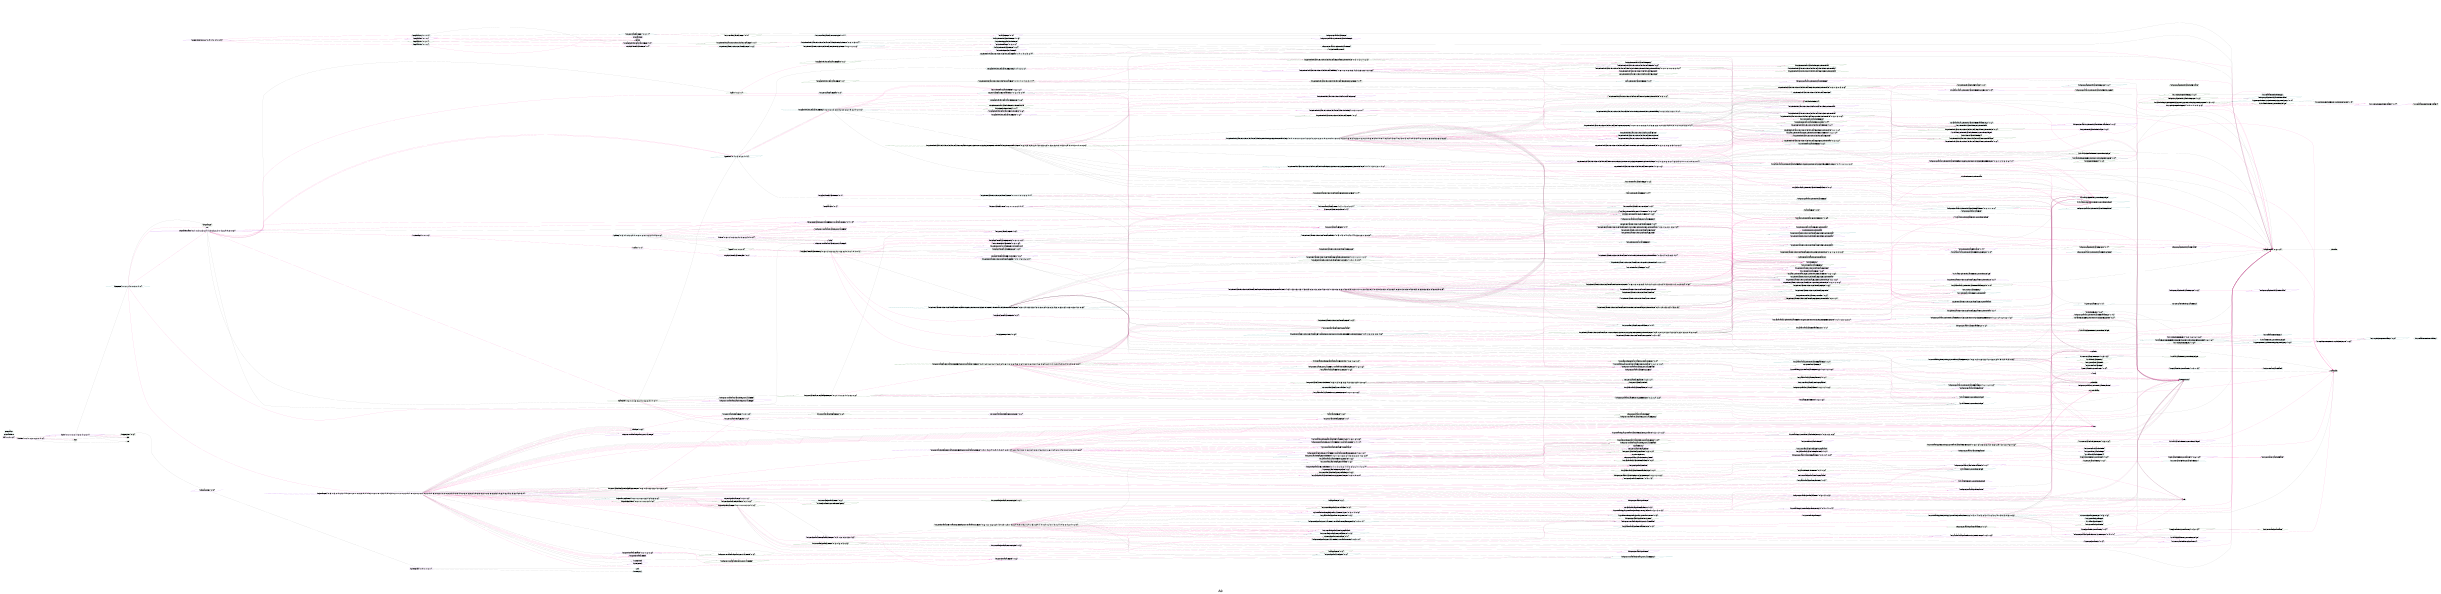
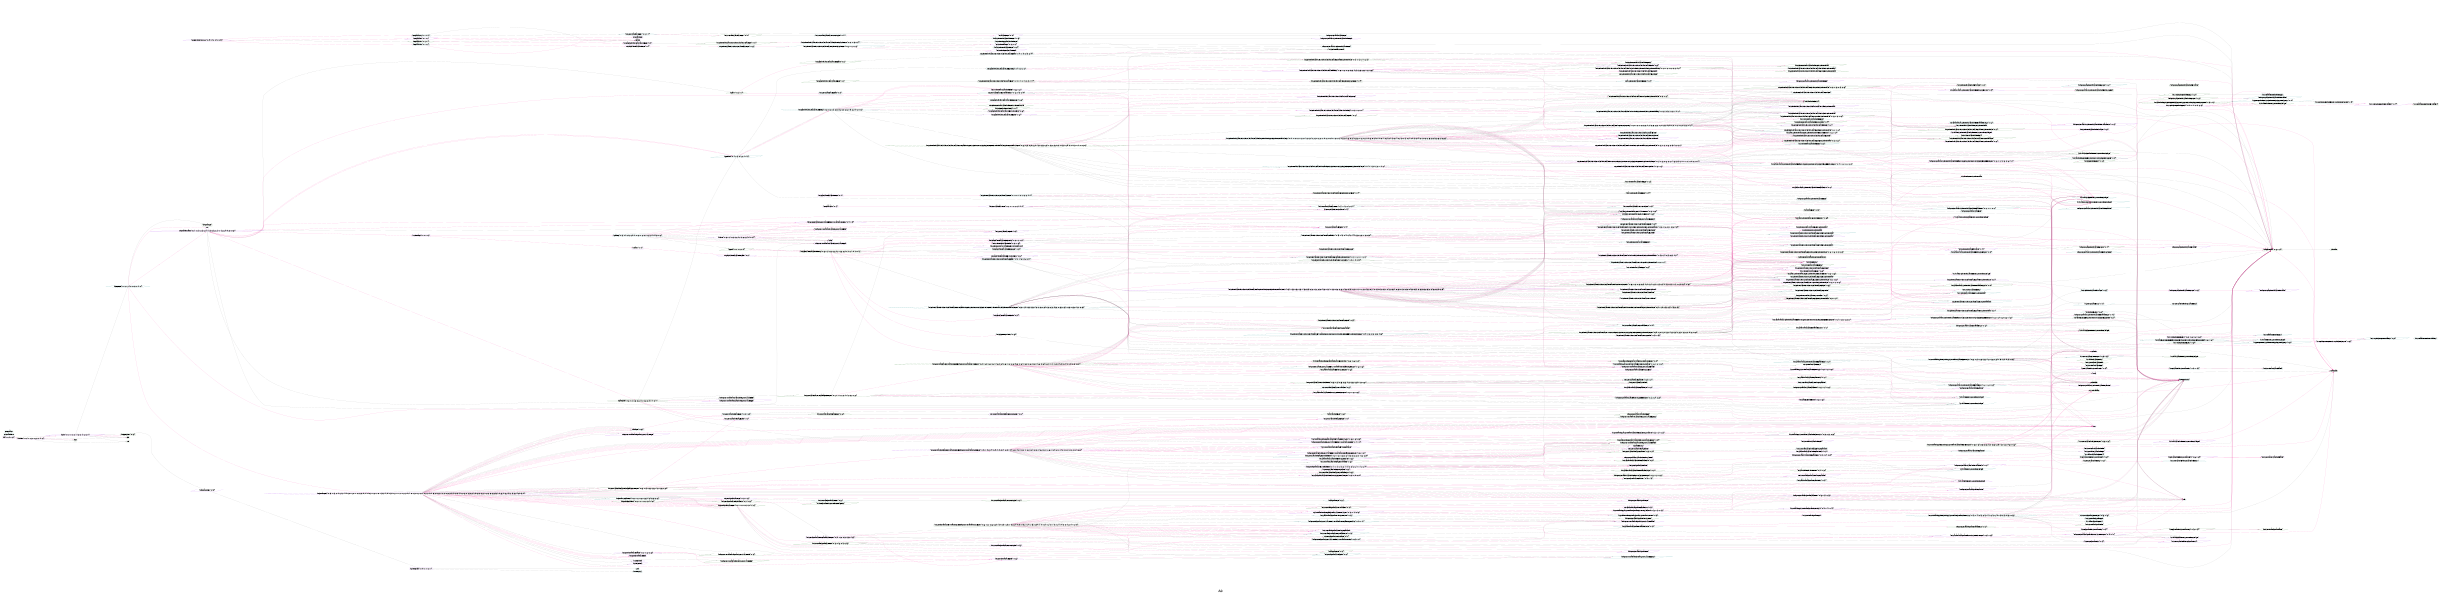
none -> (2094, 291)
(1638, 455) -> none
